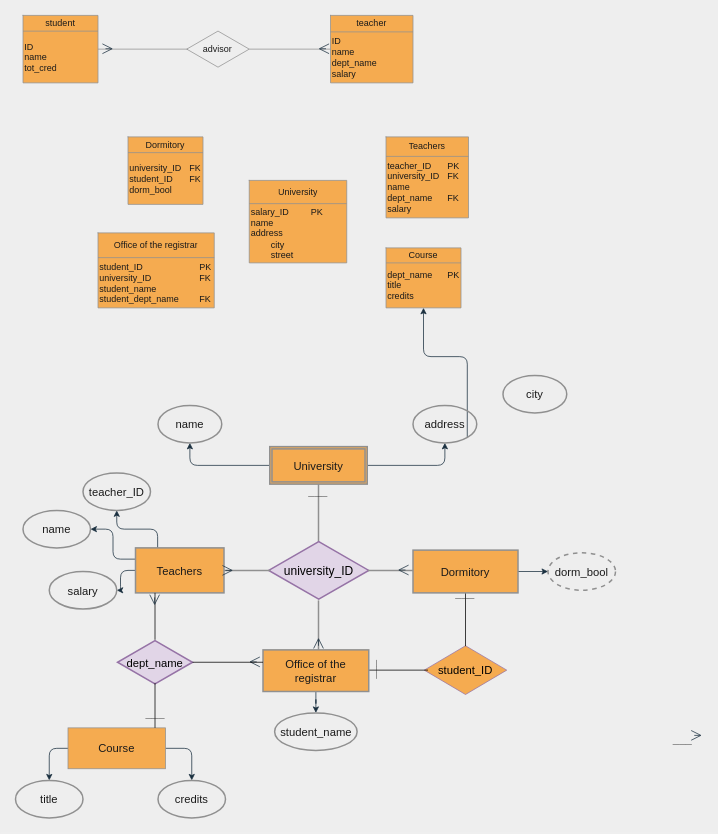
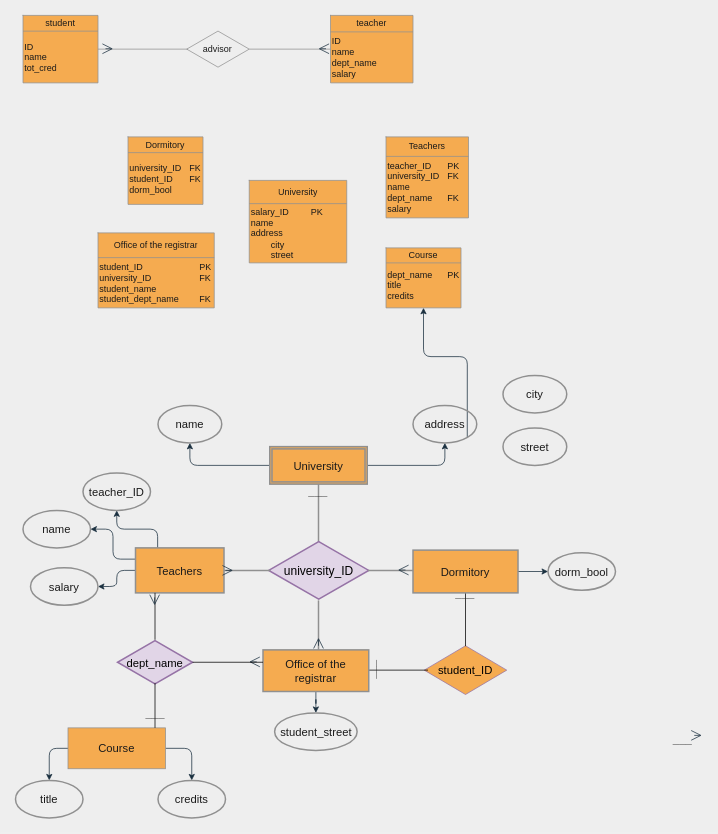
none -> (535, 447)
(582, 572) -> (582, 572)
(83, 590) -> (64, 587)
(316, 732) -> (316, 732)
